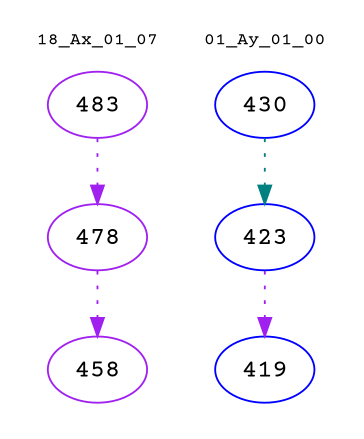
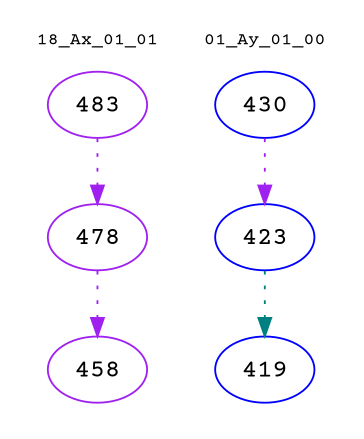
(98, 40) -> (98, 40)
(265, 162) -> (265, 162)
(265, 294) -> (265, 294)
